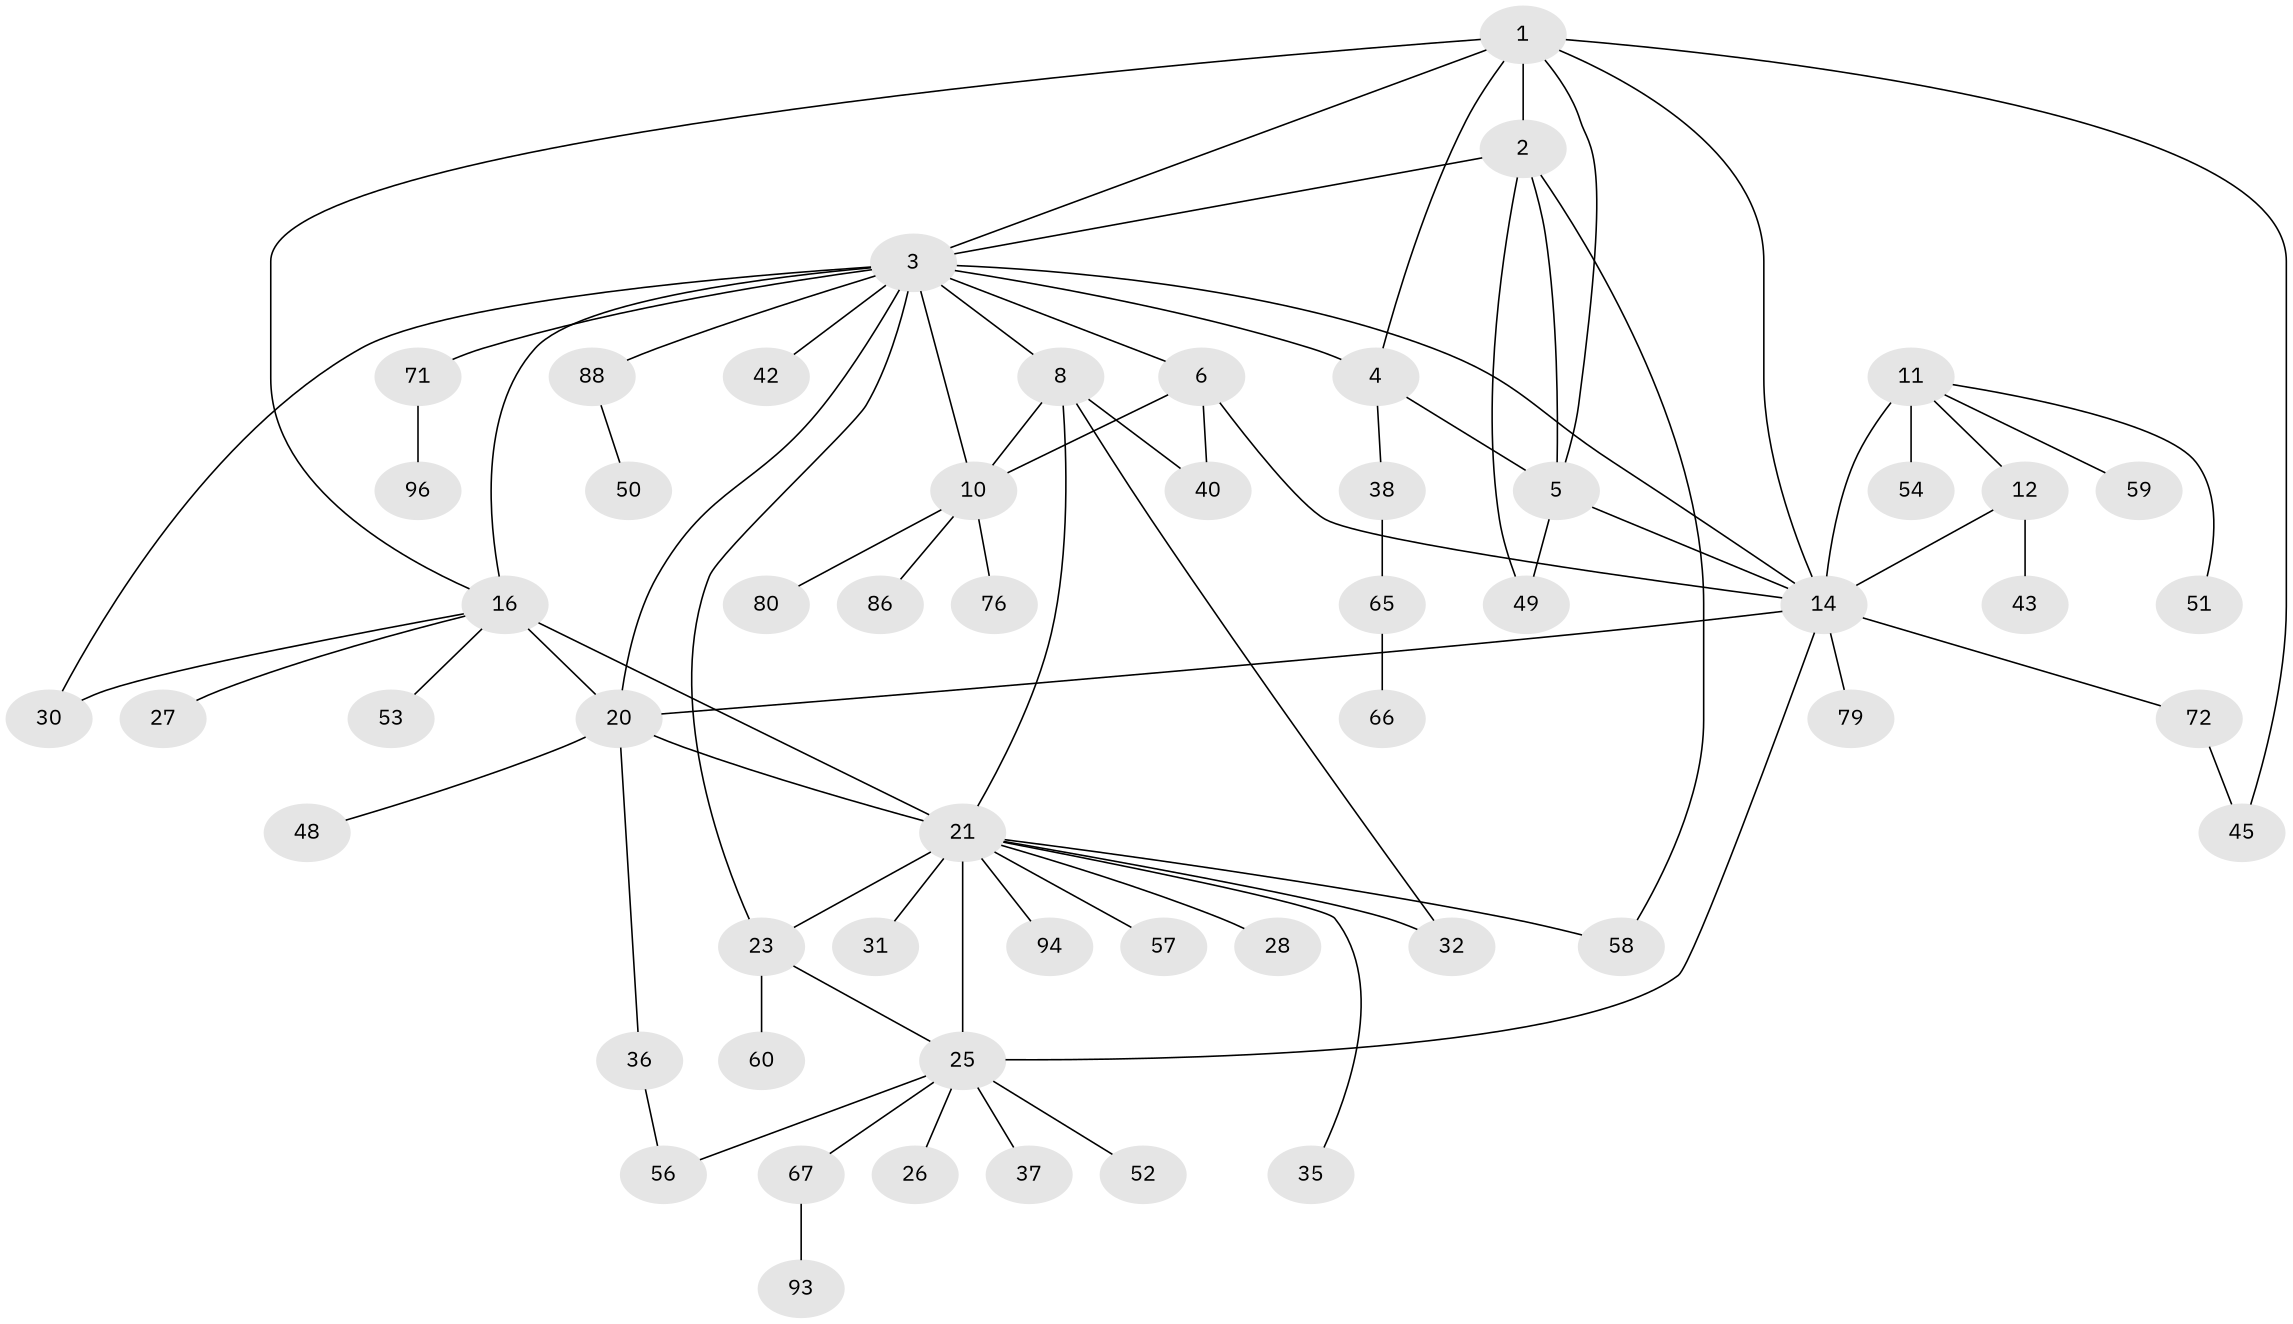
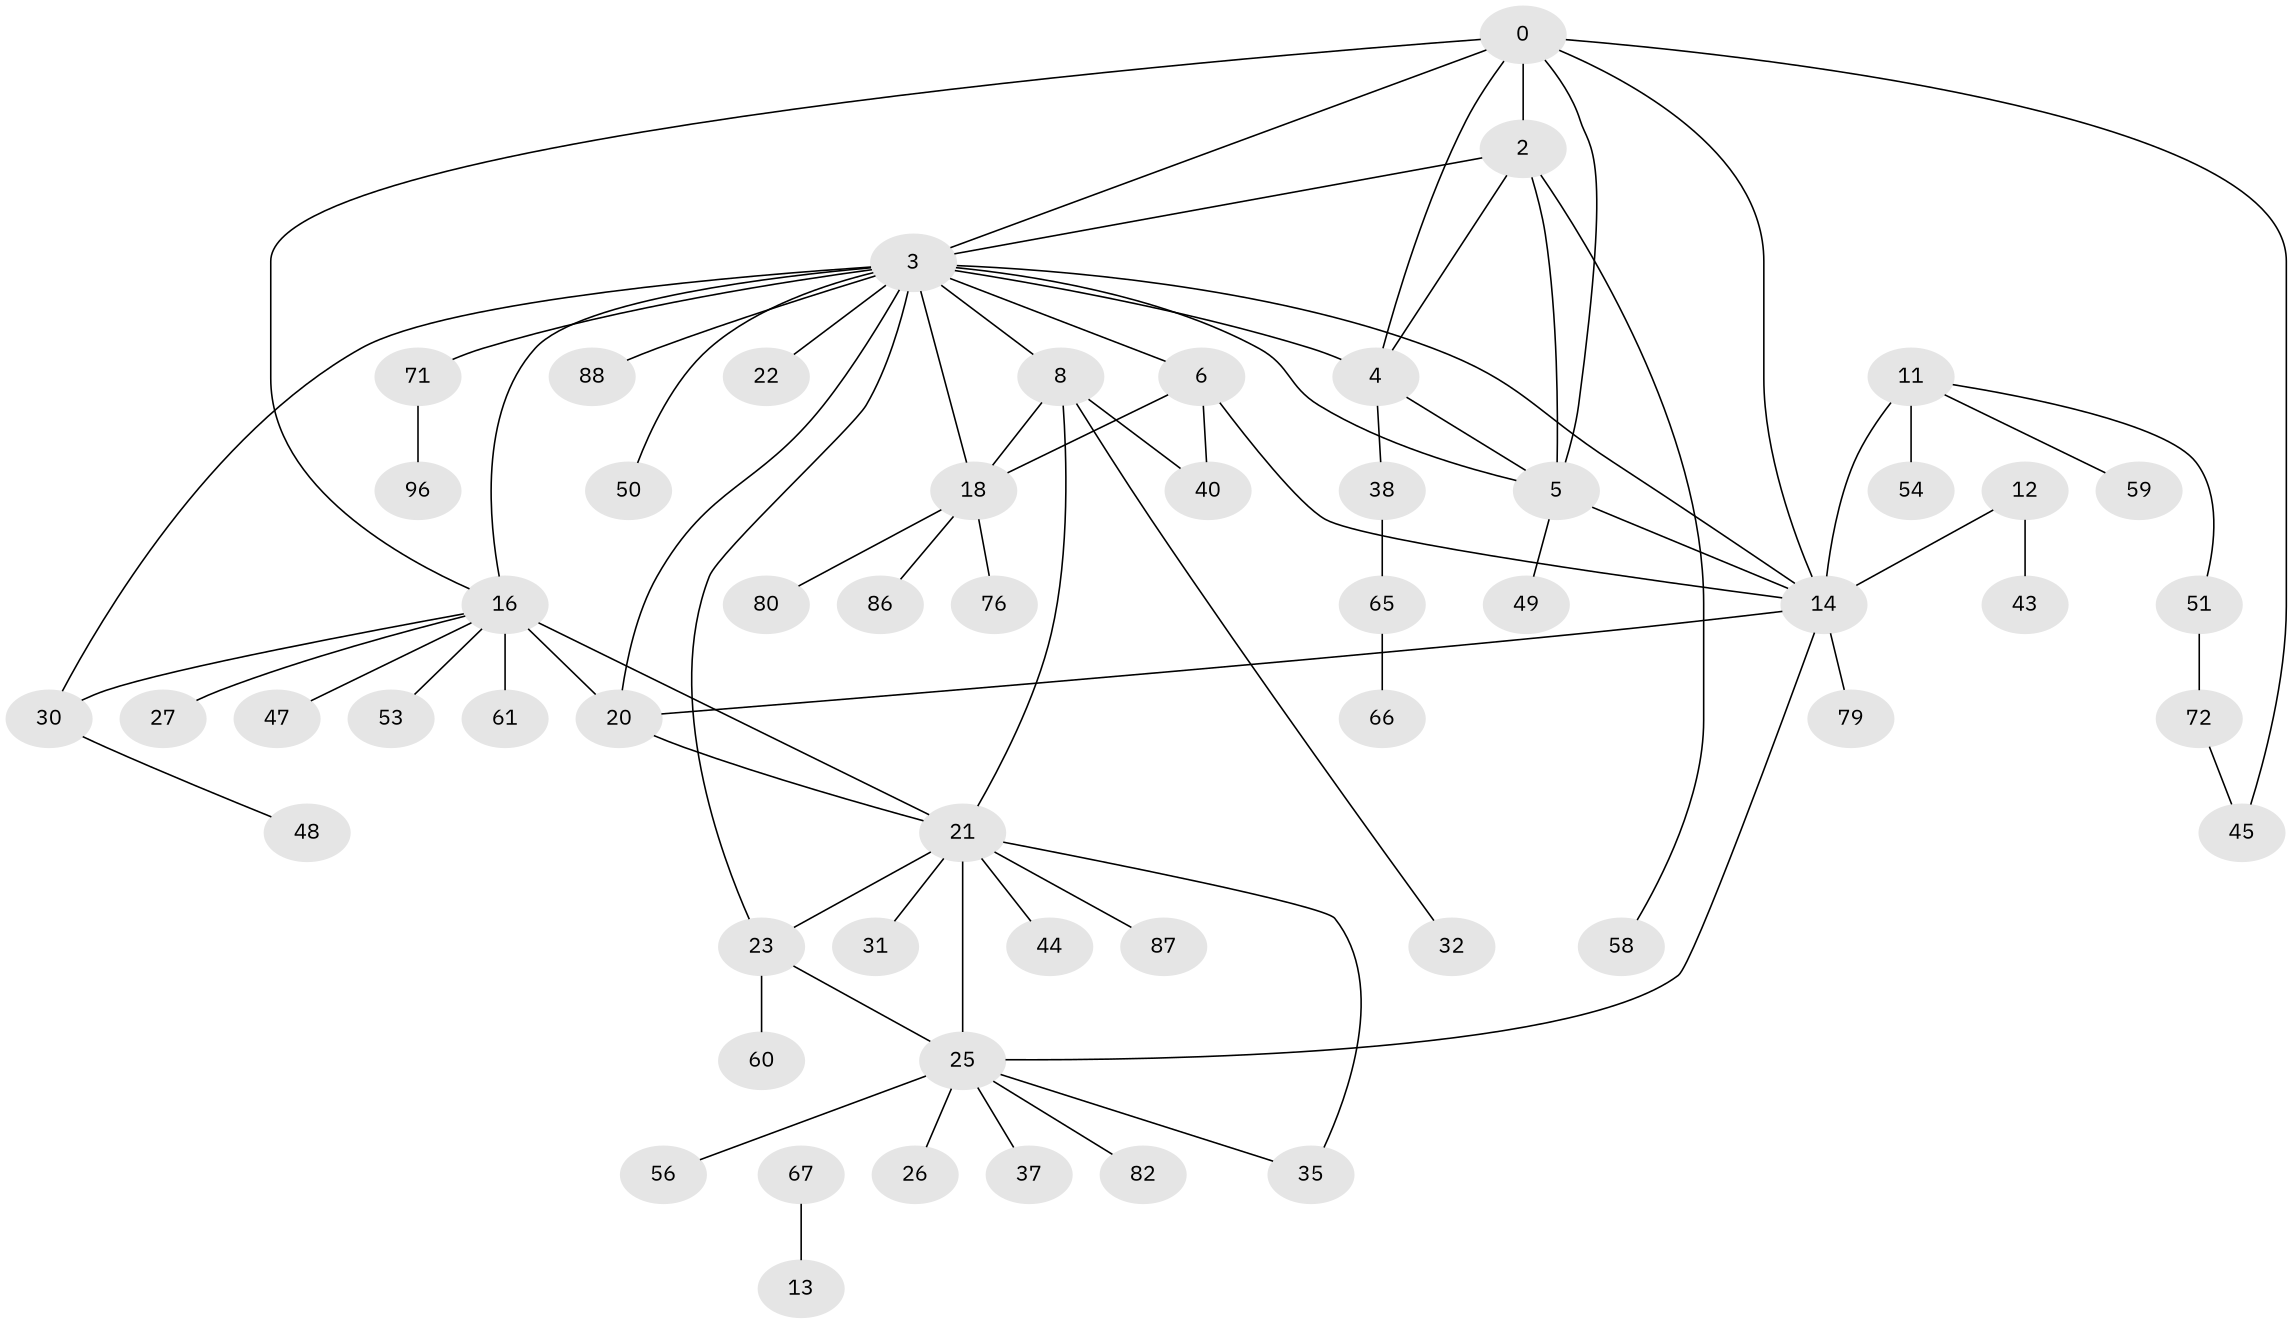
(1523, 35) -> (1523, 35)
none -> (1250, 344)
(766, 377) -> (766, 377)
(1493, 388) -> (1450, 263)
(610, 434) -> (727, 334)
(1968, 434) -> none
(974, 491) -> (974, 491)
(2012, 662) -> (2199, 662)
none -> (277, 719)
none -> (505, 719)
(467, 782) -> (177, 778)
(1212, 879) -> none
(1294, 881) -> none
(1050, 947) -> (1050, 947)
(1164, 947) -> (1164, 947)
(1278, 947) -> none
(640, 1061) -> none
(882, 1118) -> (1137, 1118)
(1143, 1175) -> (1143, 1175)
(801, 1289) -> (801, 1289)
